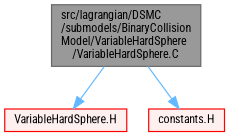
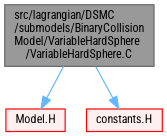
(66, 120) -> (36, 120)
